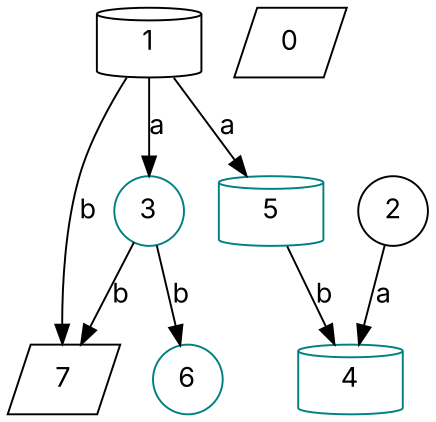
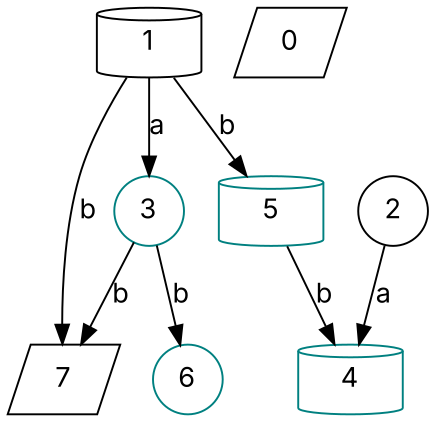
(228, 127) -> (228, 127)
